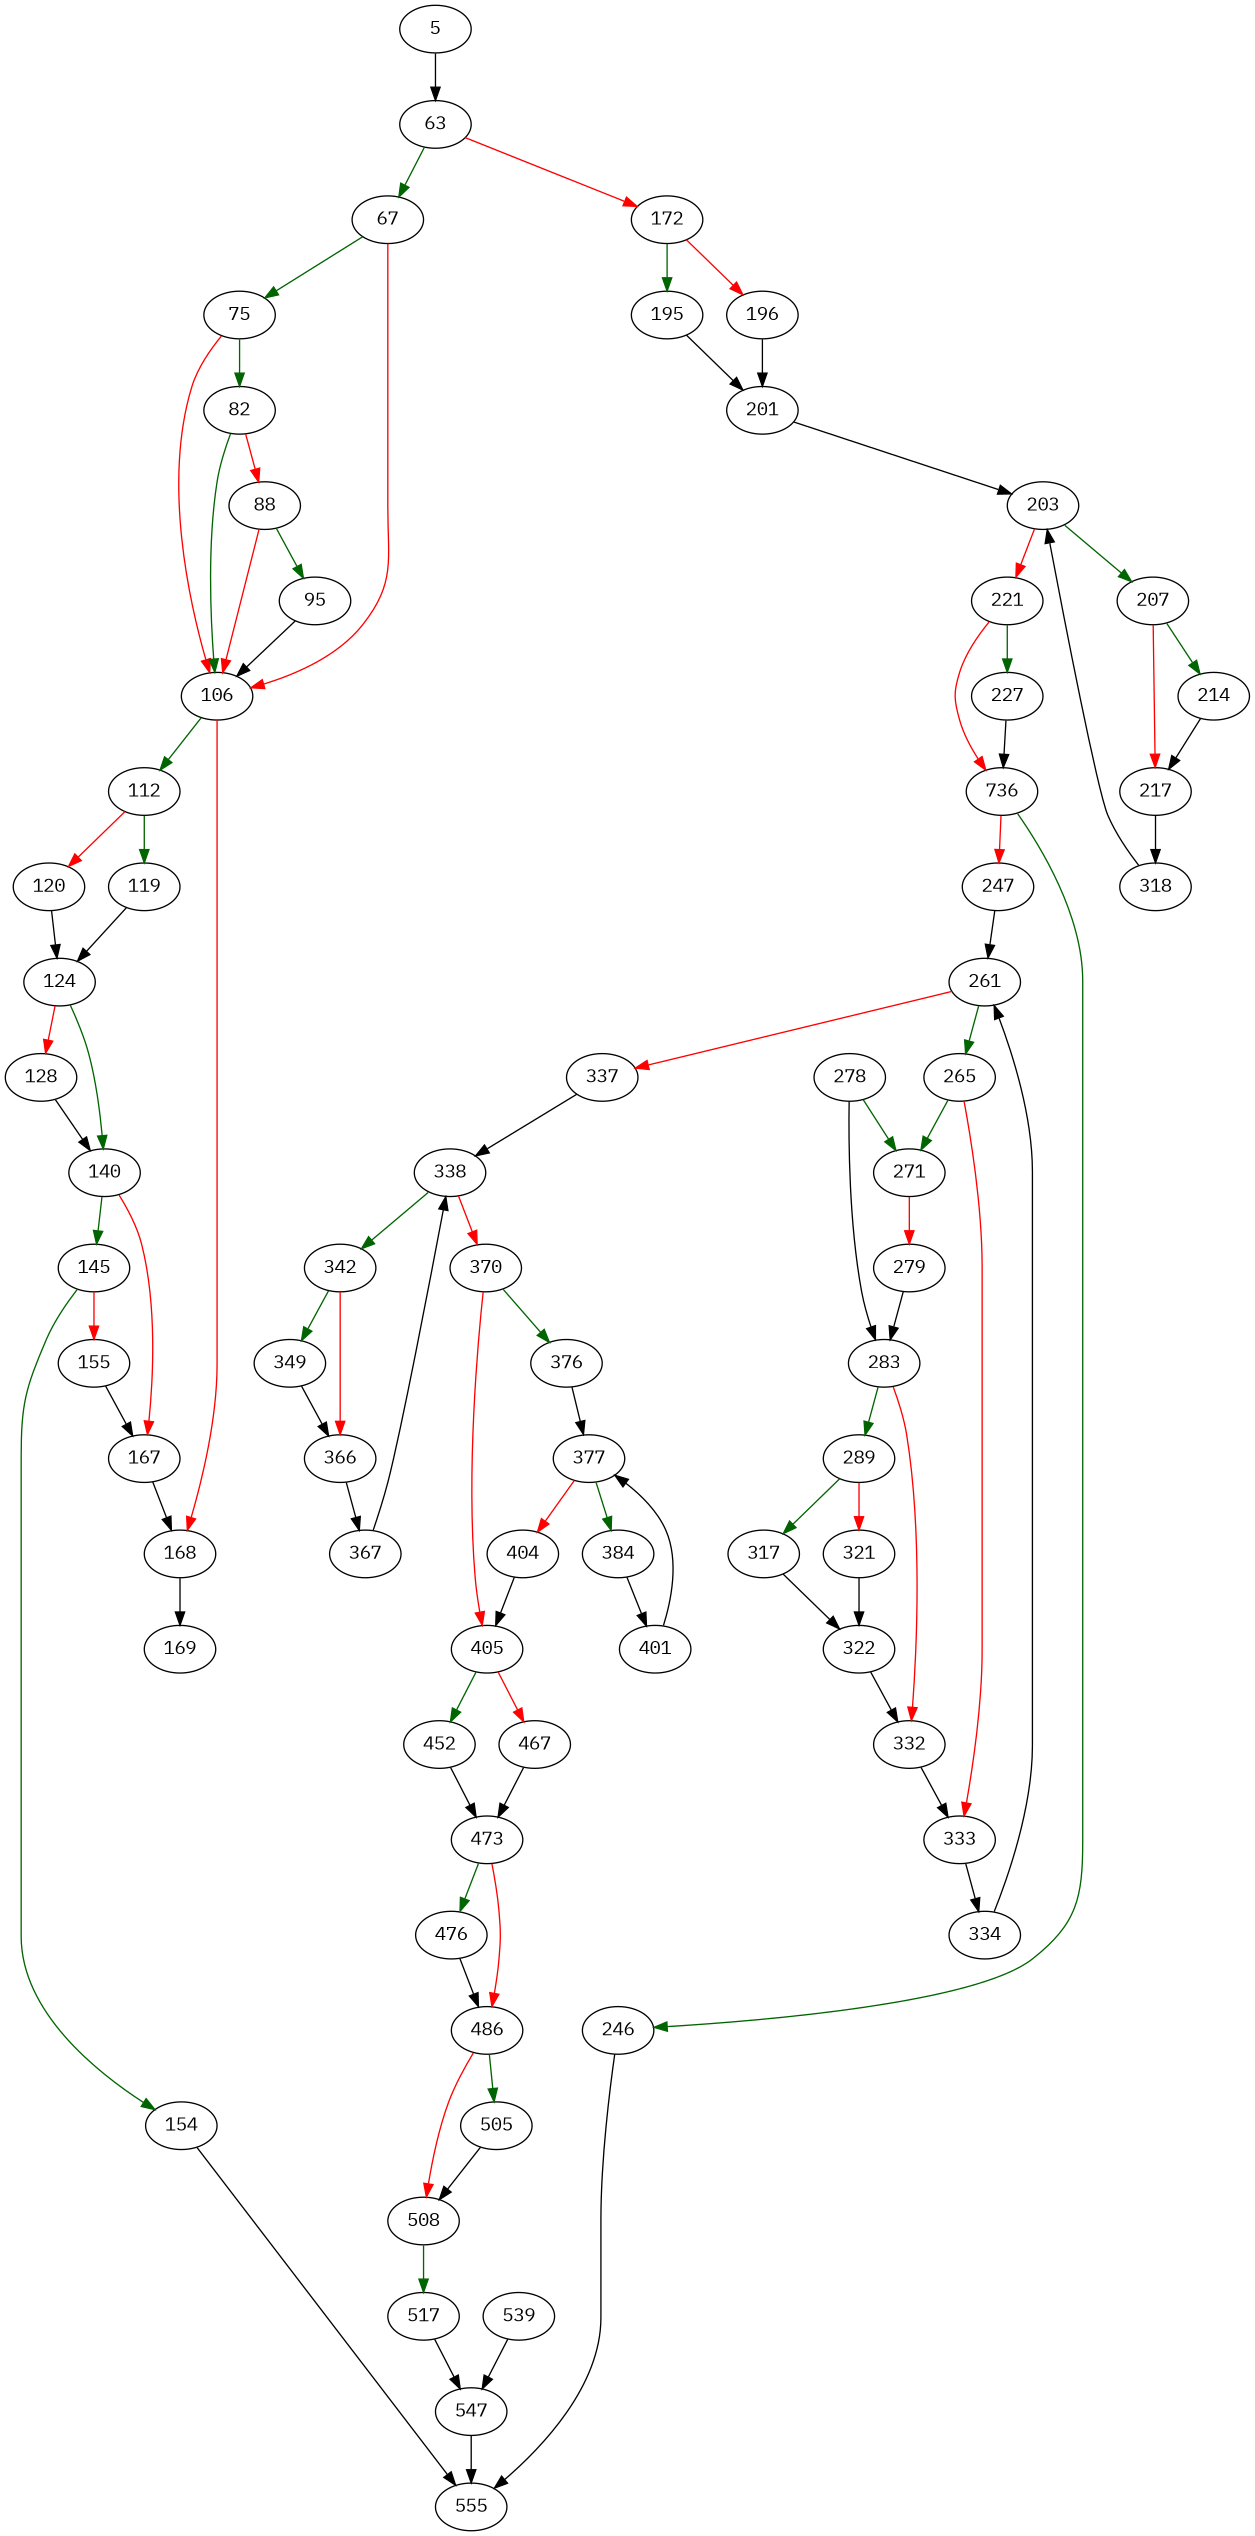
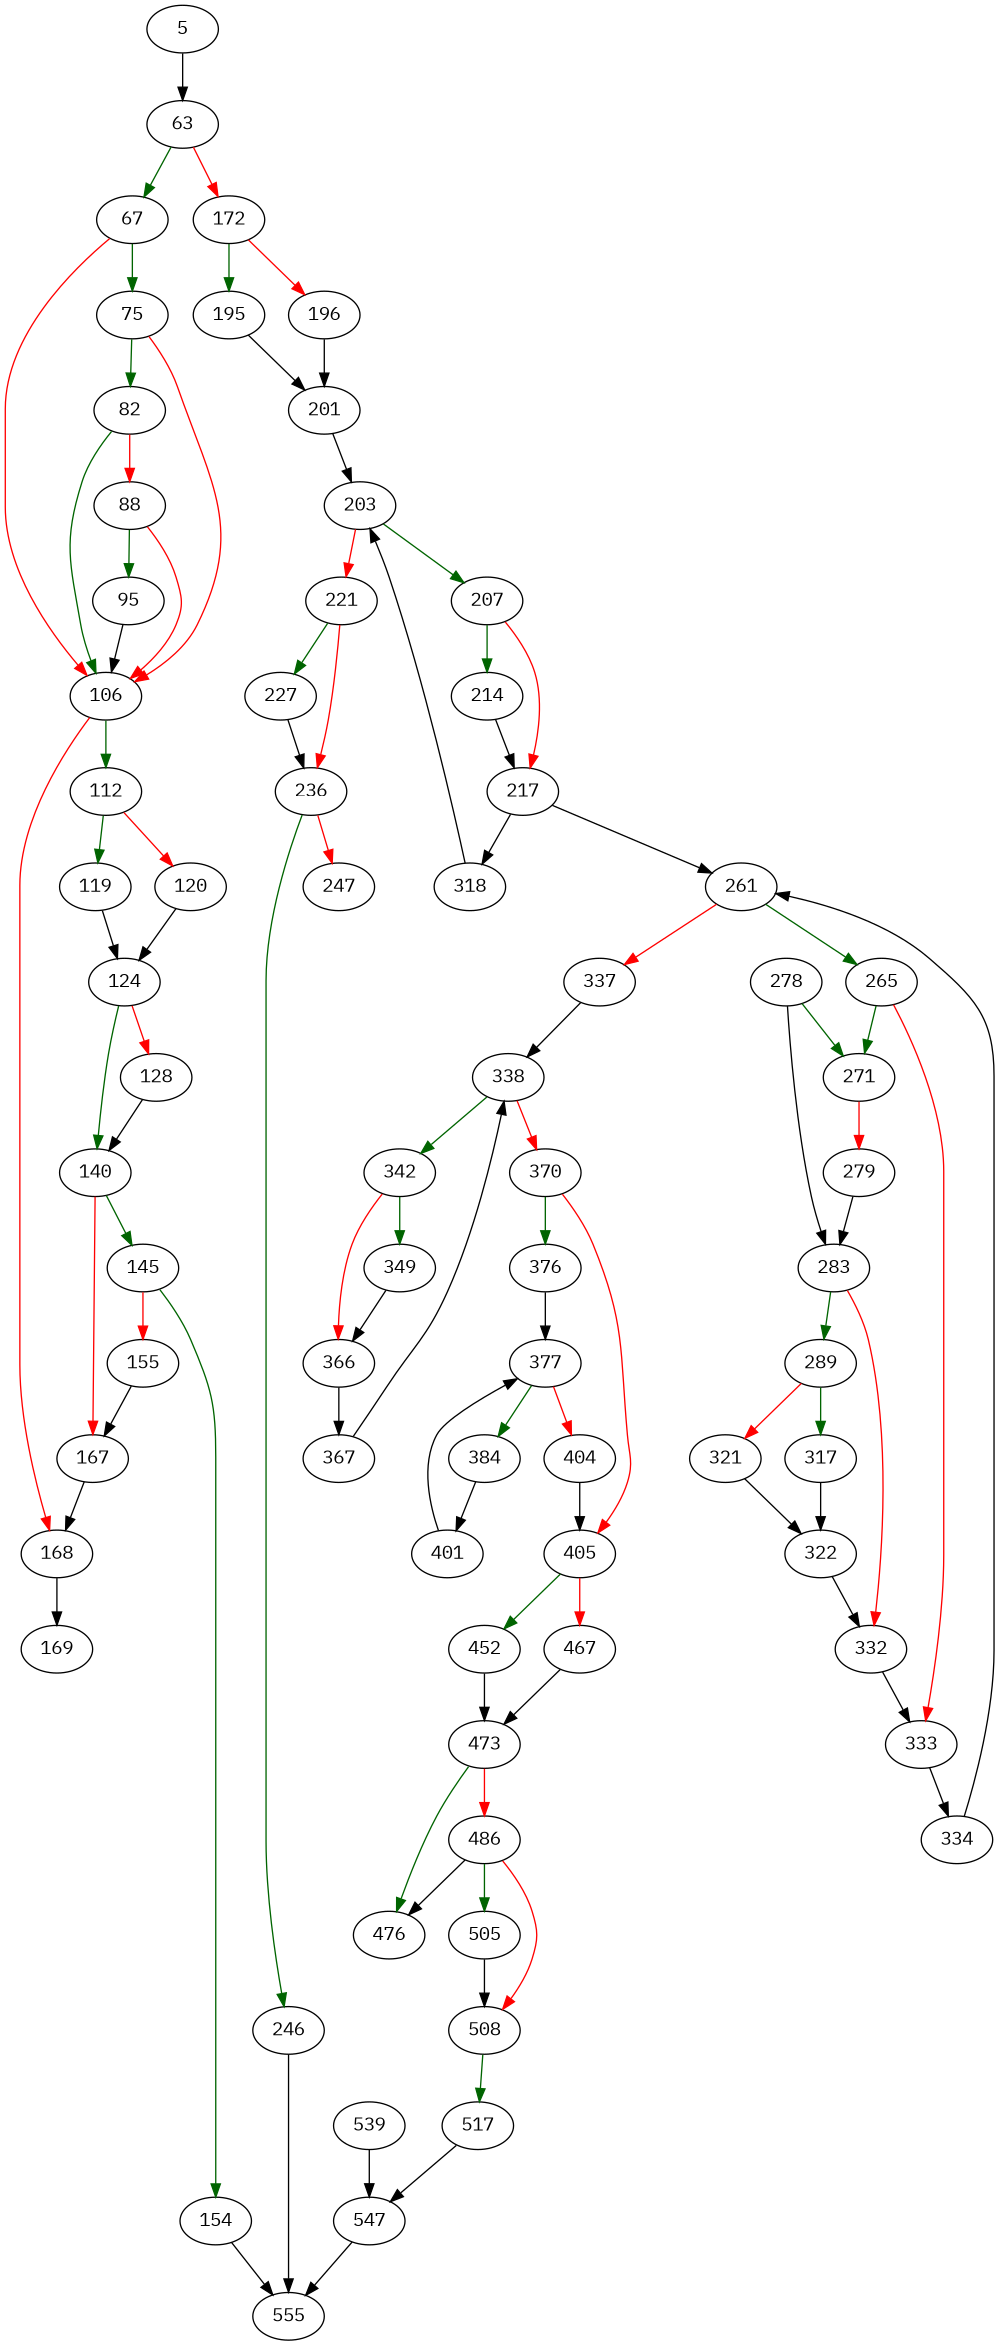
(1002, 792) -> (311, 792)
(992, 928) -> (626, 837)
(467, 1976) -> (442, 1883)
